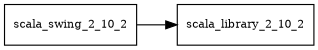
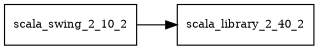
(246, 25) -> (246, 25)
